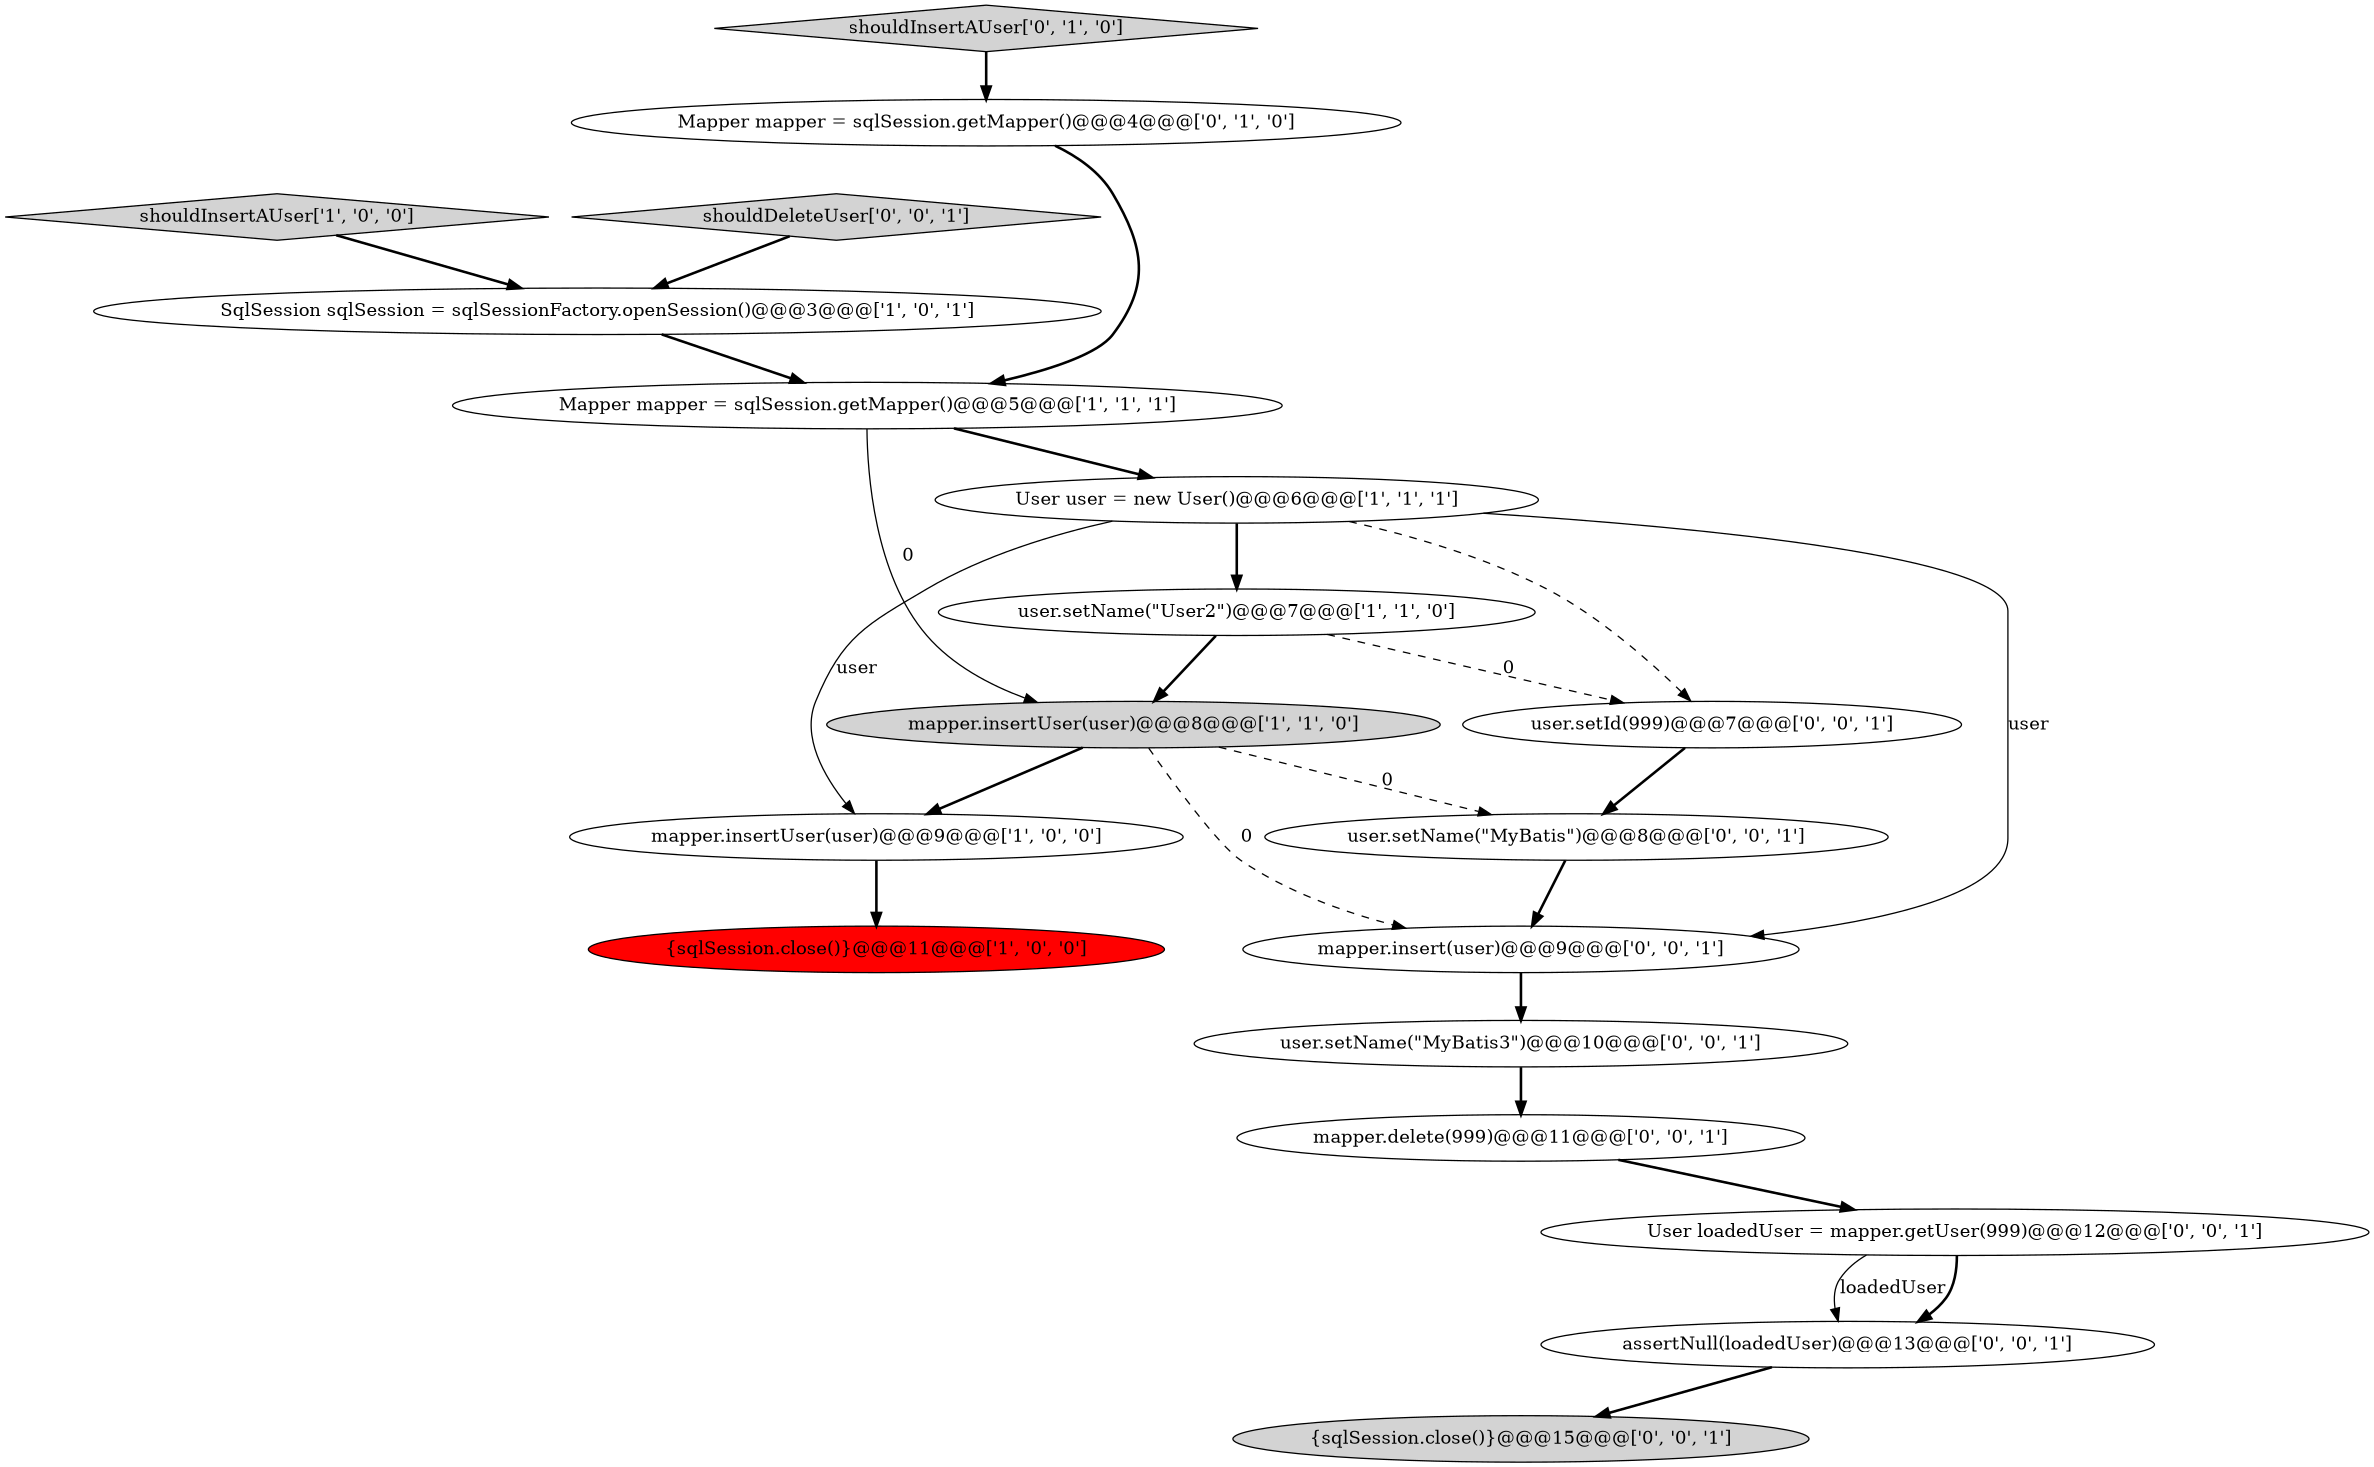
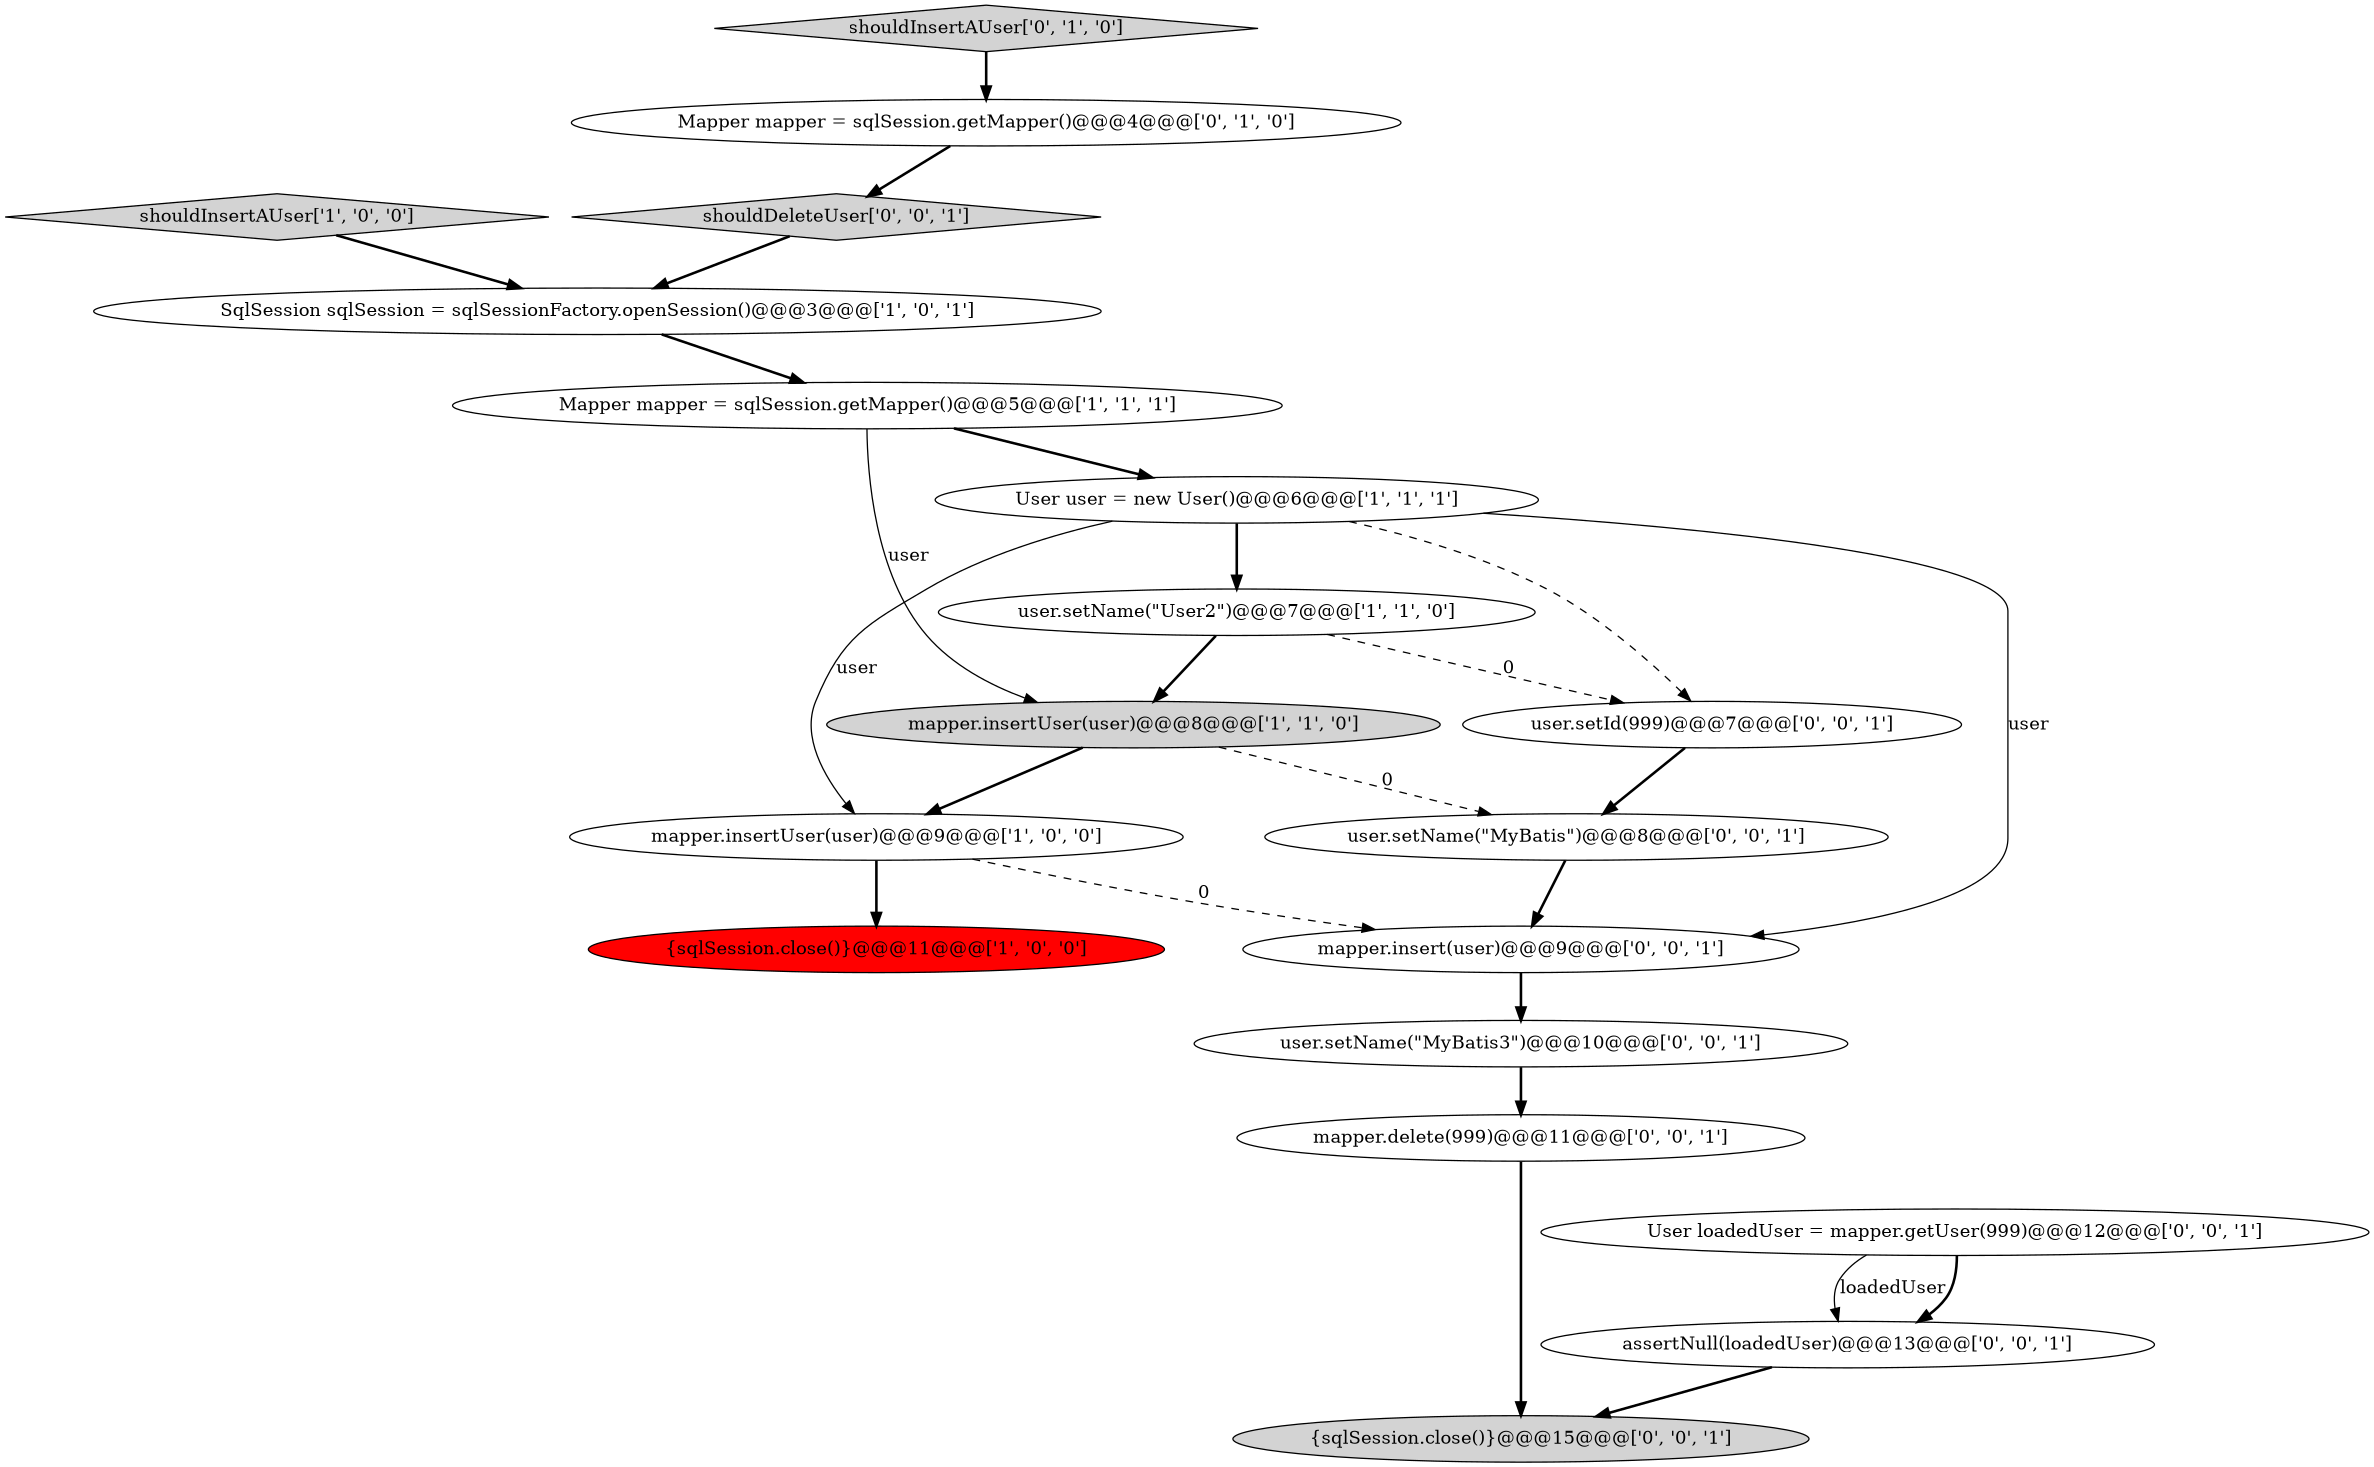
(1137, 286) -> (915, 168)
(909, 556) -> (909, 556)
(1249, 866) -> (1167, 897)
(1730, 1183) -> (1521, 1282)
